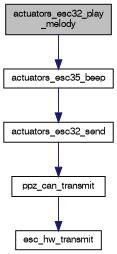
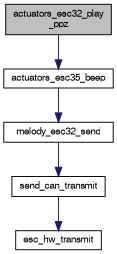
(59, 20) -> (59, 20)
(59, 132) -> (59, 132)
(59, 186) -> (59, 186)
